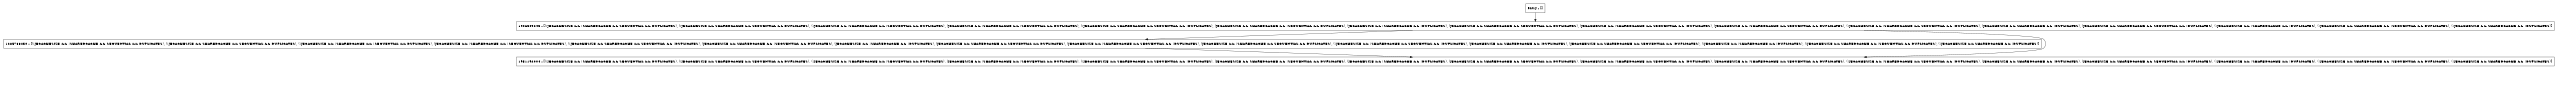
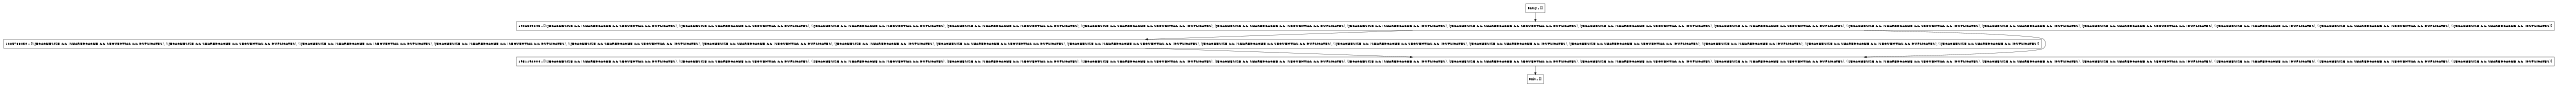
none -> (1535, 79)
